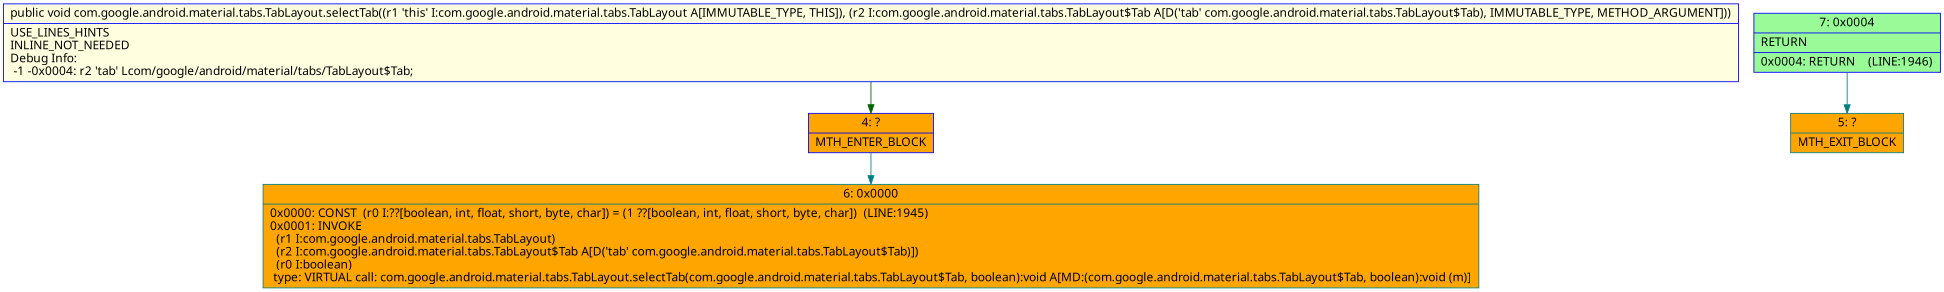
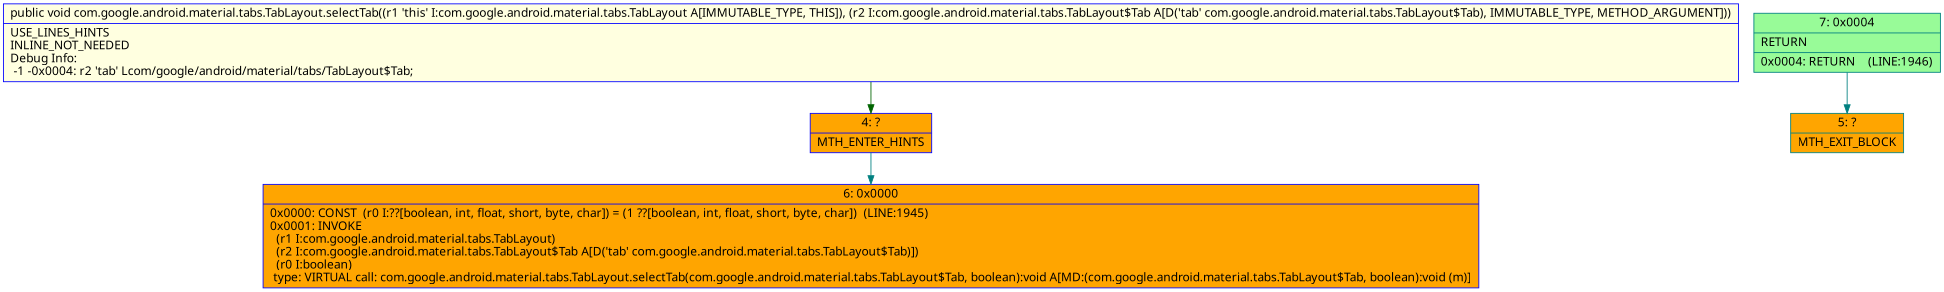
(1847, 43) -> (1847, 43)
(871, 142) -> (871, 142)
(871, 236) -> (871, 236)
